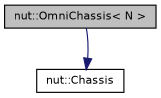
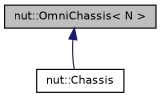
(88, 43) -> (73, 55)
